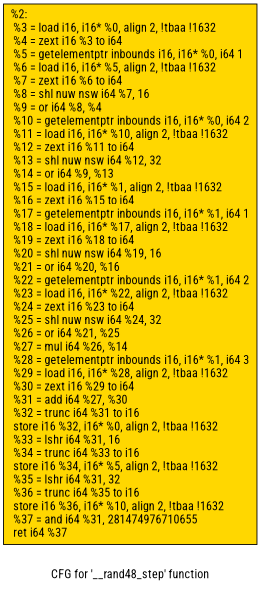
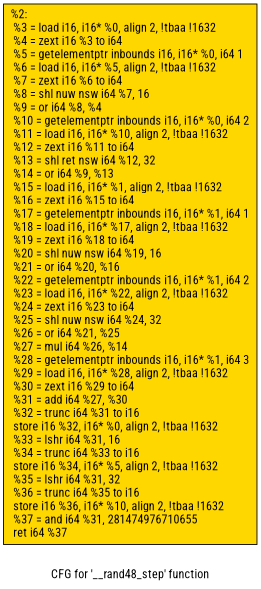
(86, 161) -> (83, 161)
